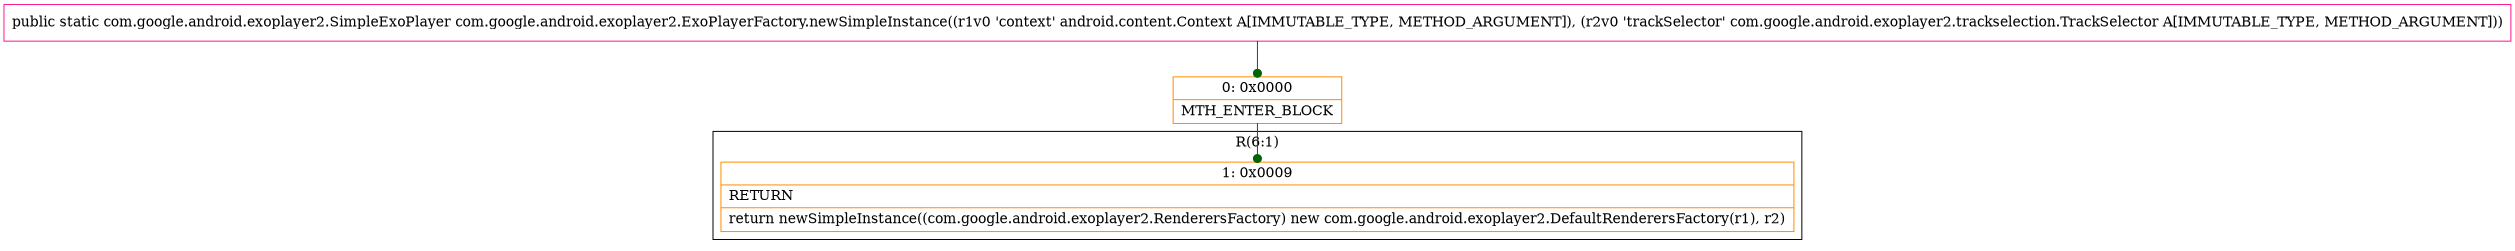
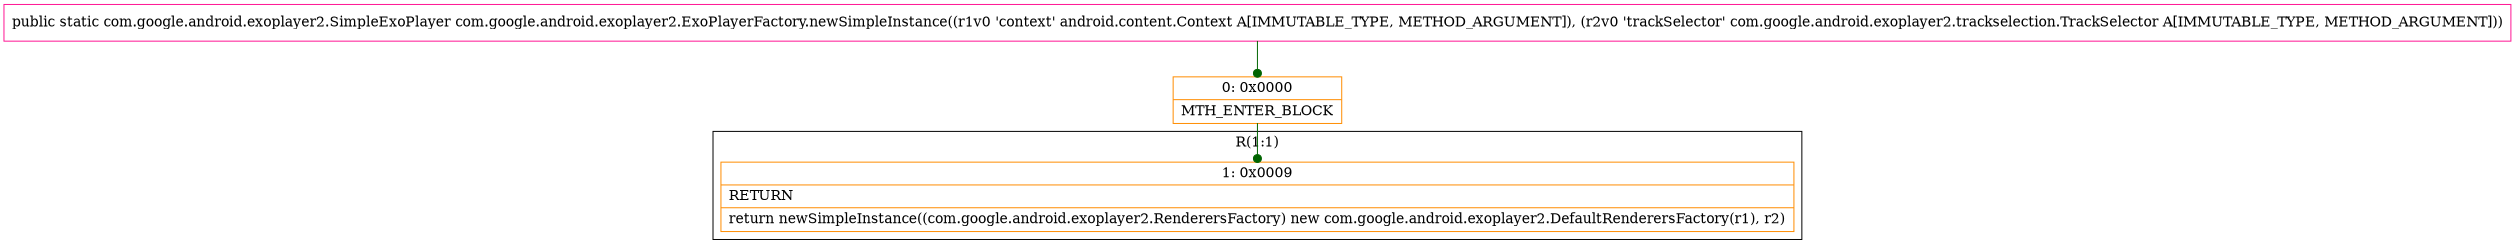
(1257, 143) -> (1257, 143)
